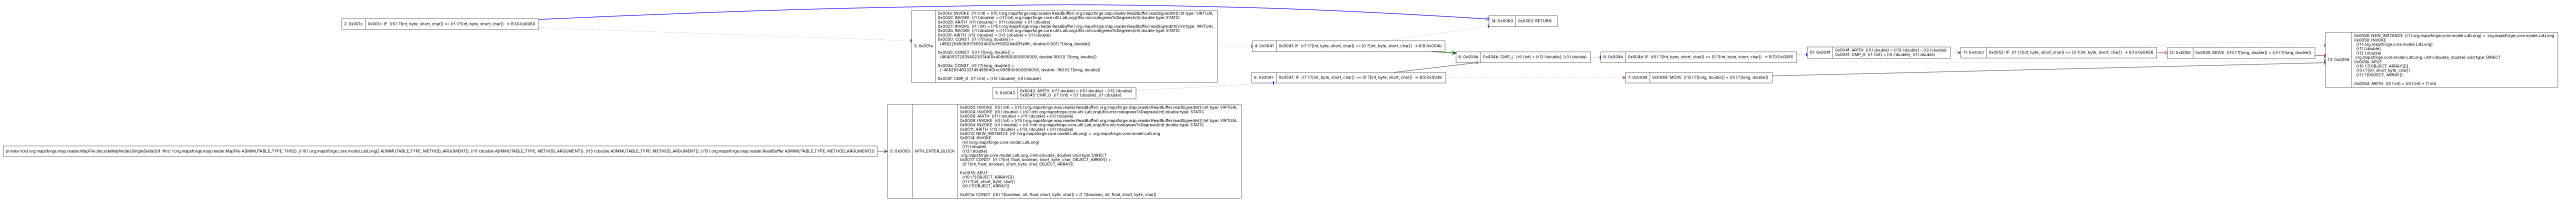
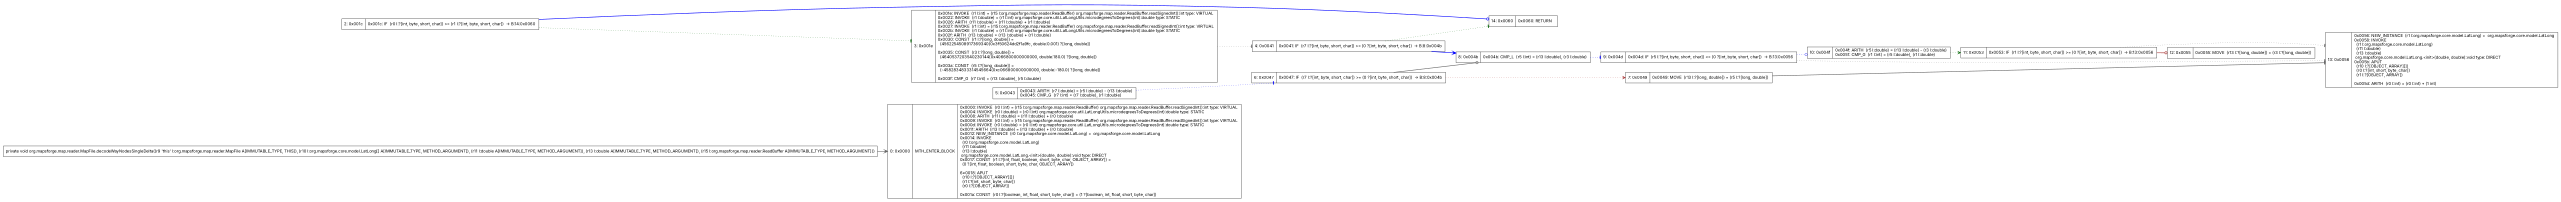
(1536, 21) -> (1537, 21)
(1442, 52) -> (1442, 52)
(1801, 55) -> (1801, 55)
(2319, 56) -> none
